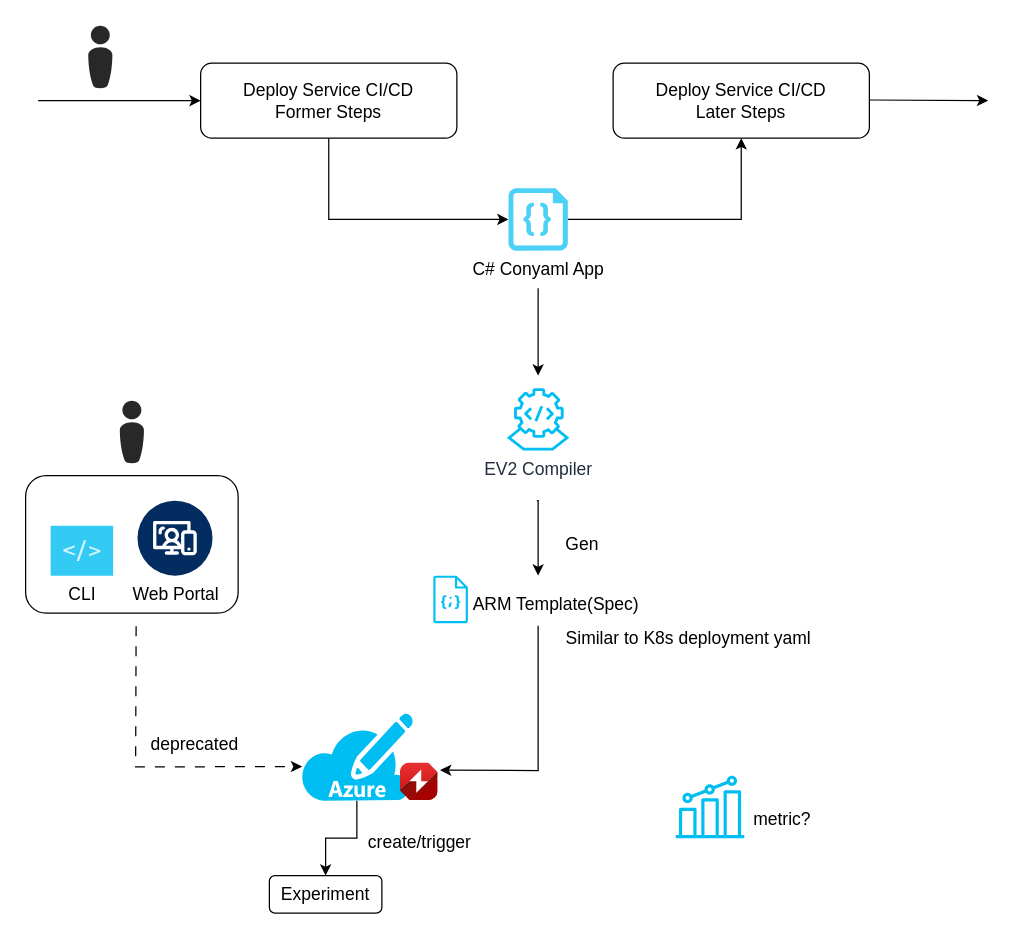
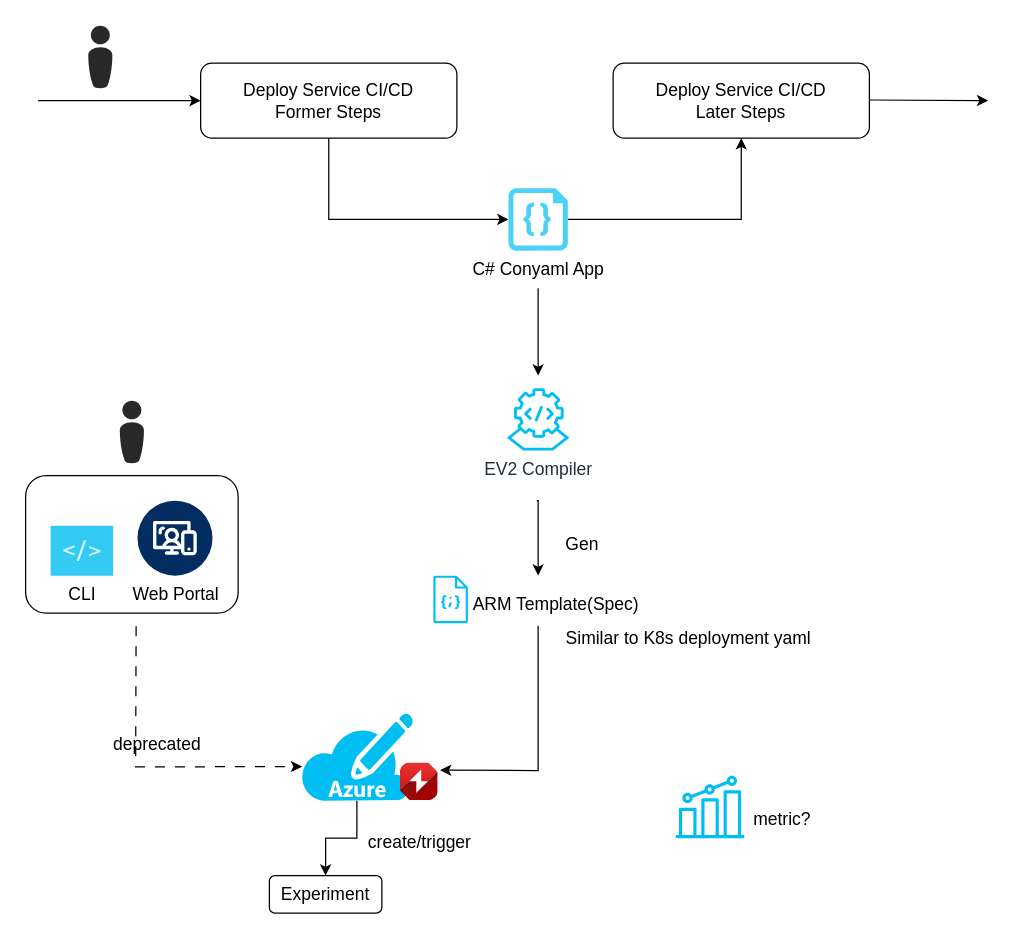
(194, 744) -> (157, 744)
